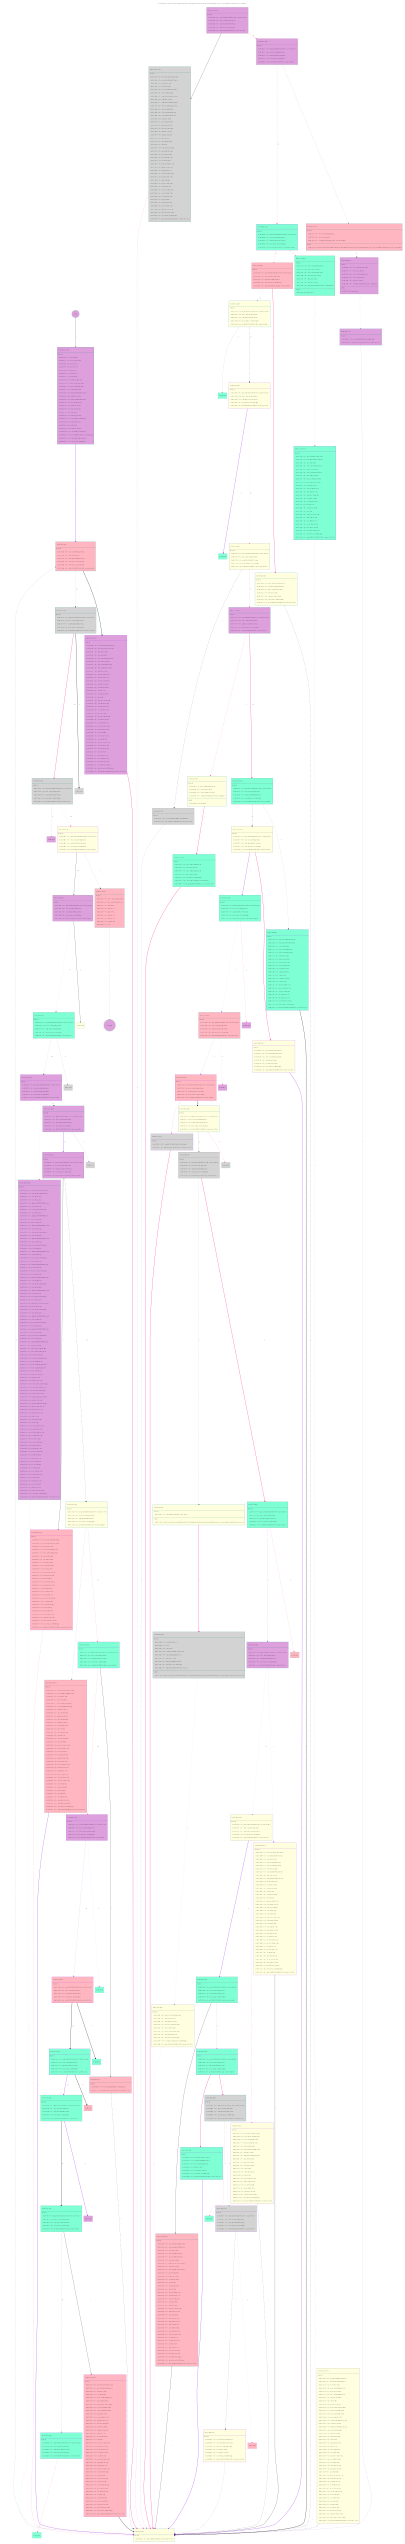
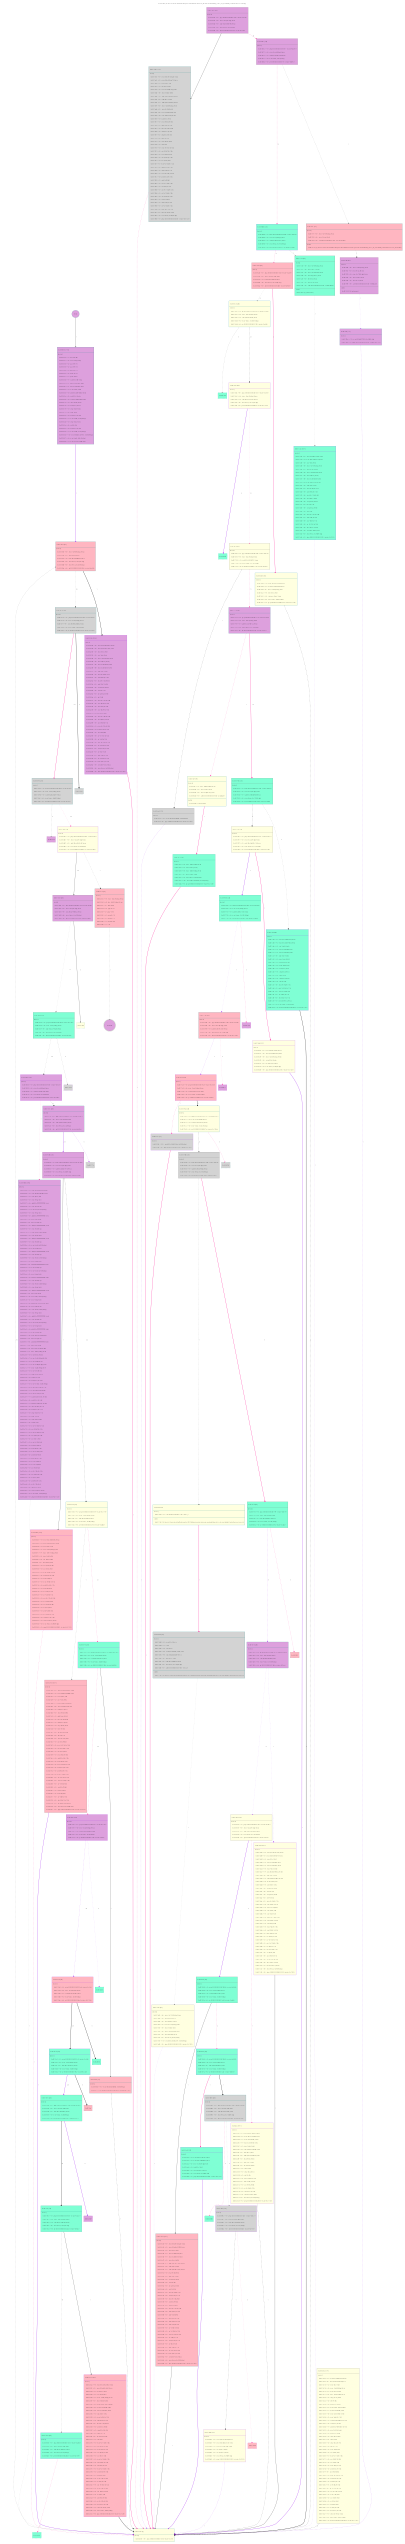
(221, 2085) -> (221, 2085)
